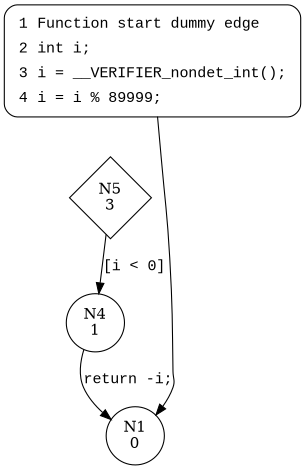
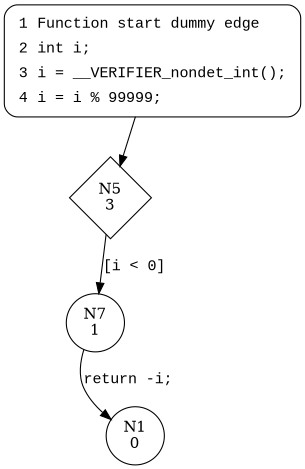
(100, 98) -> (100, 98)
(170, 263) -> (129, 136)
(95, 323) -> (95, 323)
